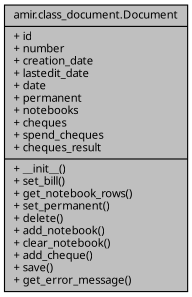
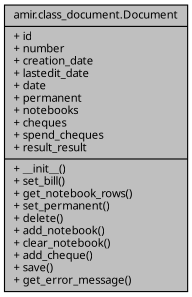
(58, 148) -> (51, 148)
